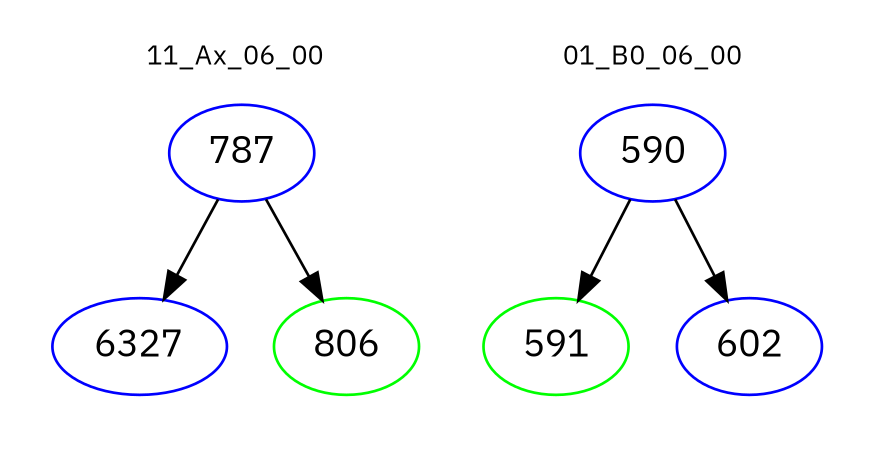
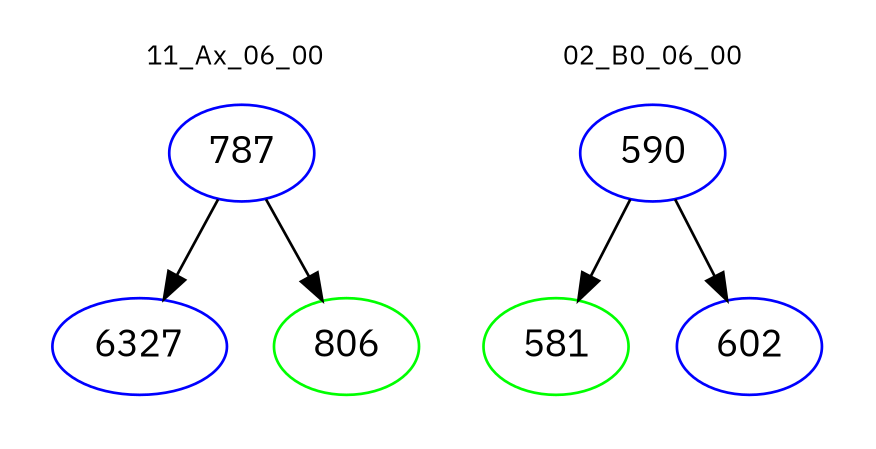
(653, 58) -> (653, 58)
(556, 347) -> (556, 347)
